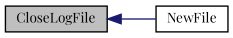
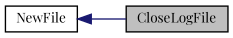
(139, 19) -> (109, 19)
